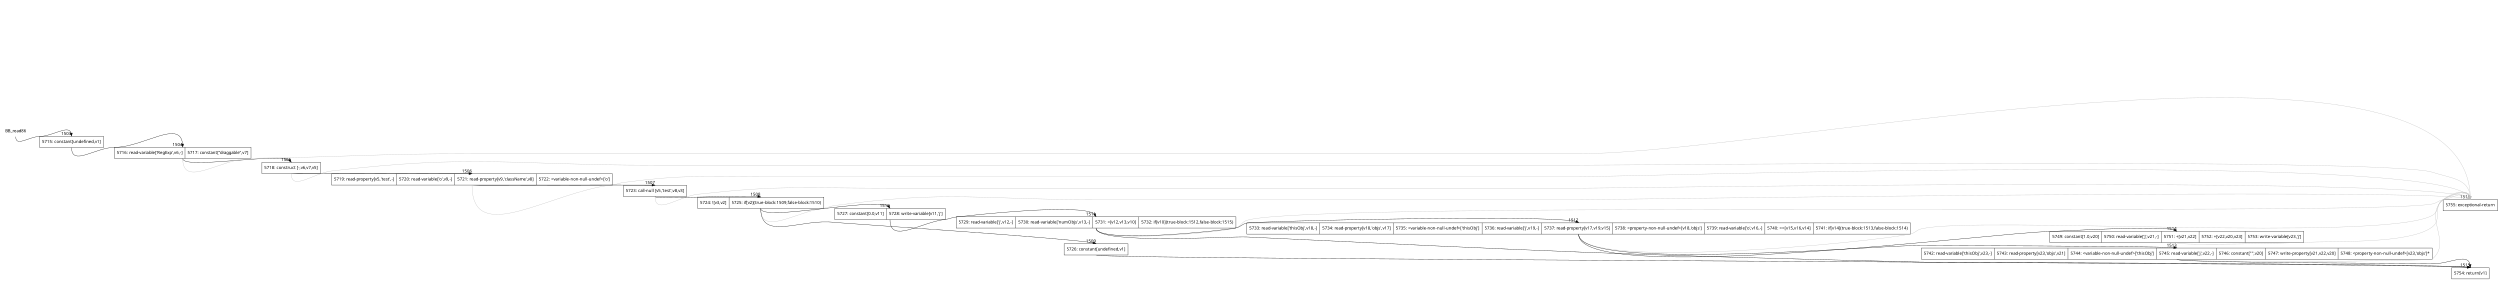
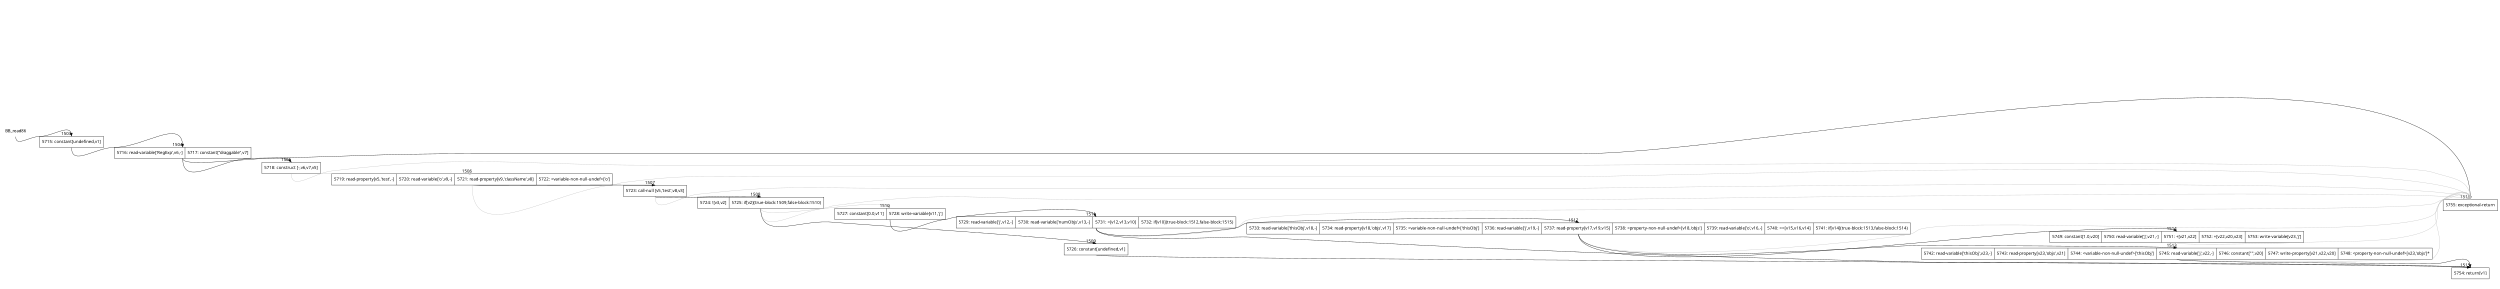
(1342, 154) -> (1342, 154)
(380, 174) -> (380, 174)
(837, 207) -> (837, 207)
